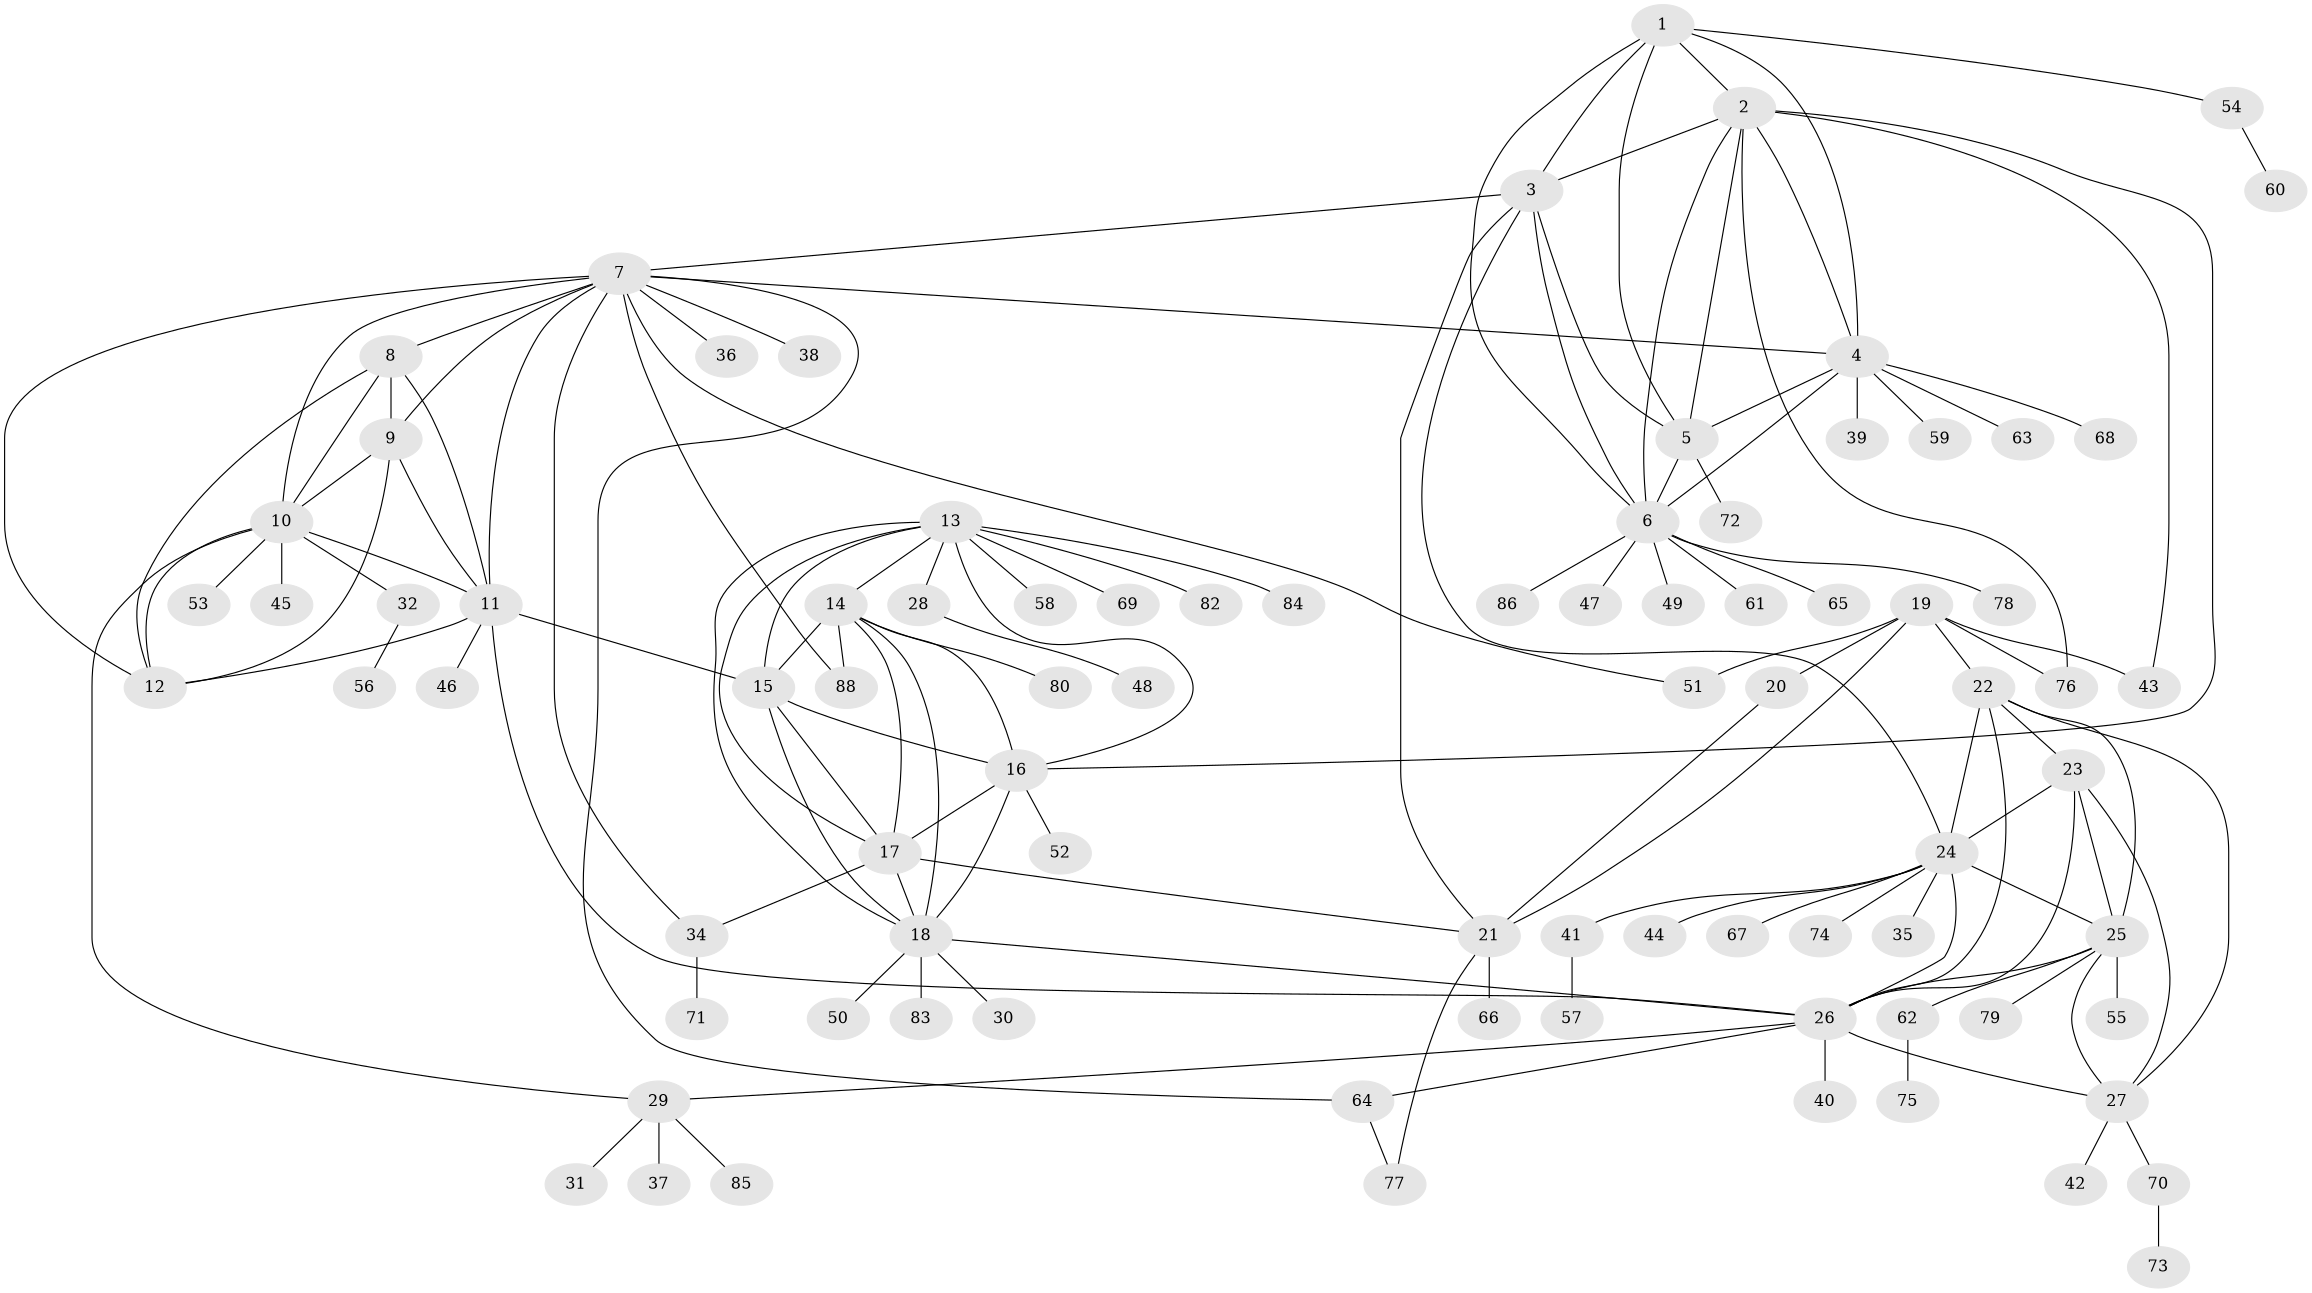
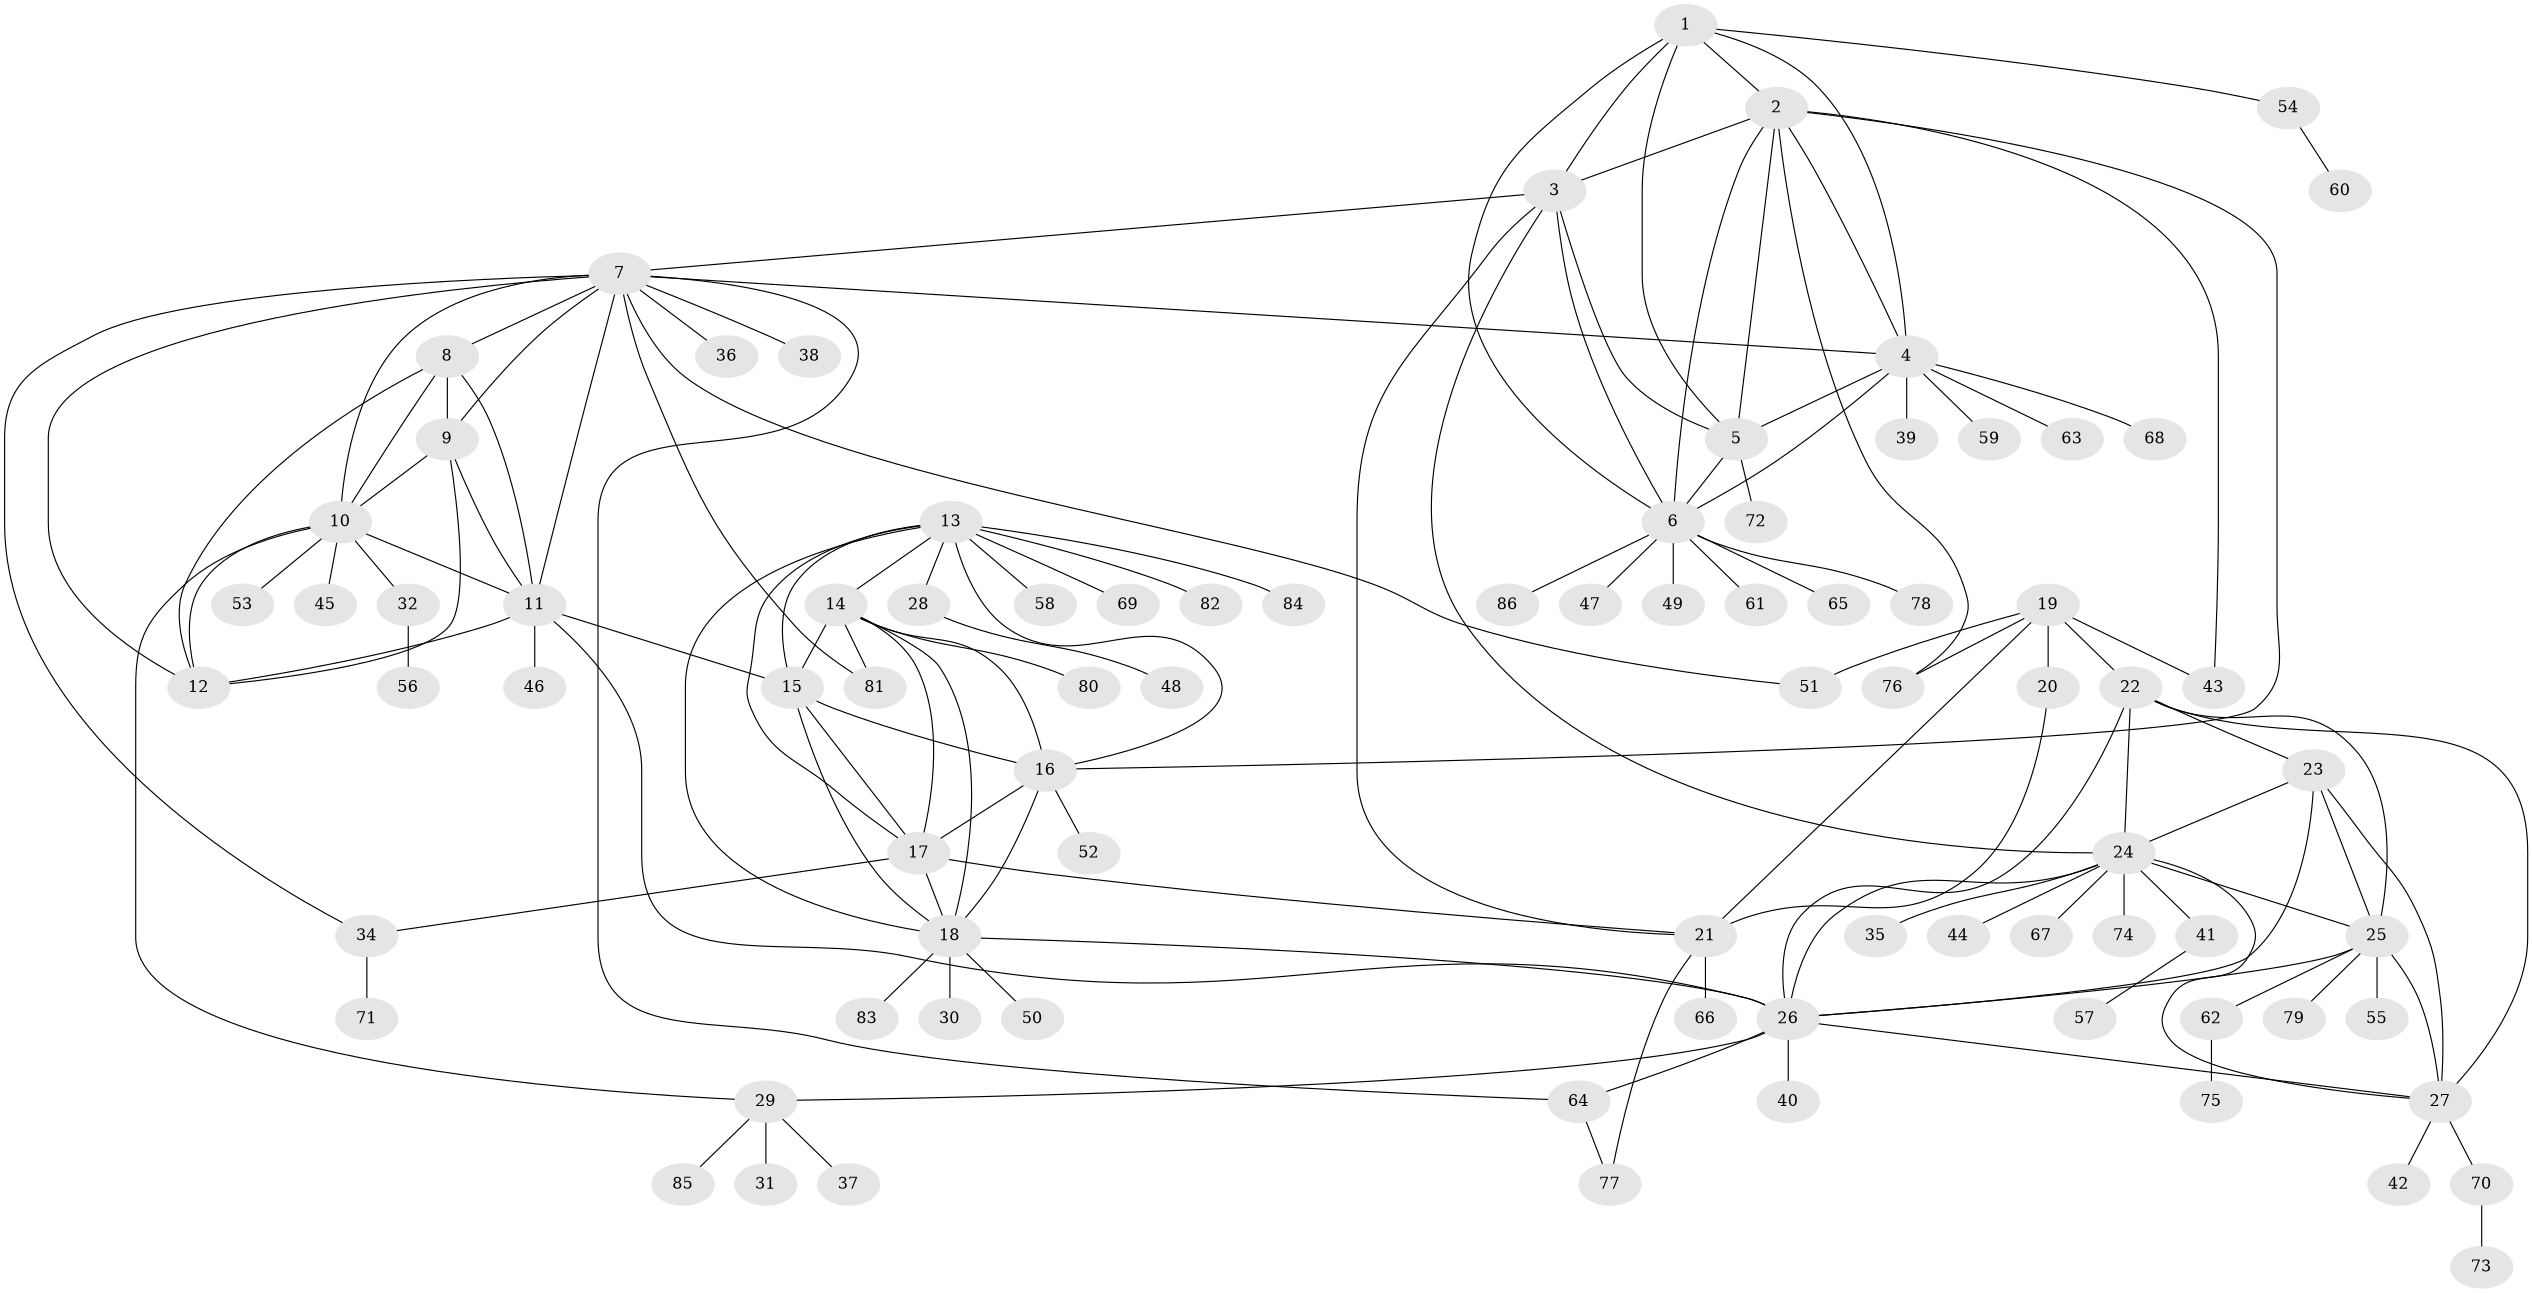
(846, 688) -> (875, 688)
none -> (2162, 1020)
